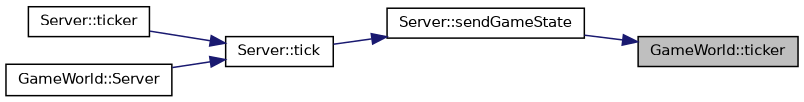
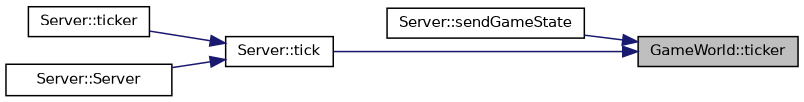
(353, 42) -> (478, 52)
(89, 80) -> (89, 80)
